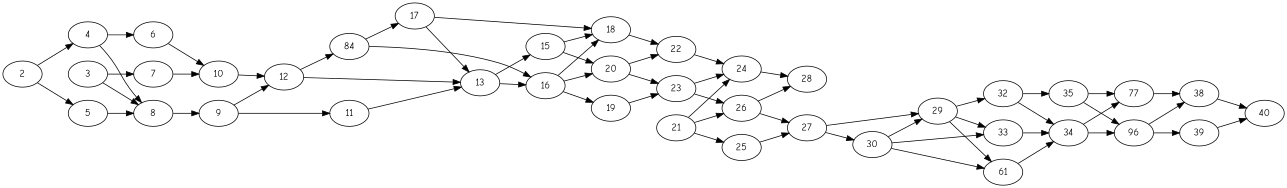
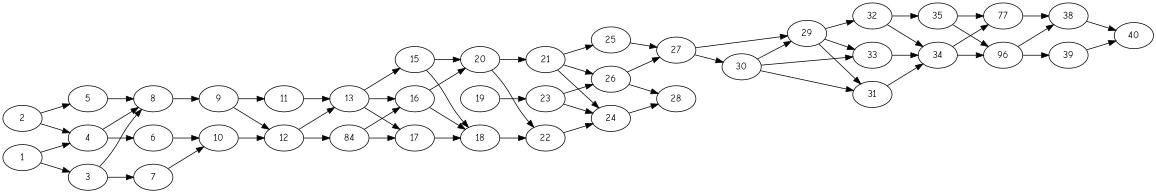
(445, 47) -> (377, 116)
(640, 78) -> (509, 60)
(575, 96) -> none
none -> (23, 158)
(1003, 172) -> (872, 94)
